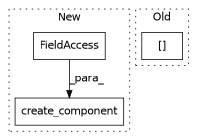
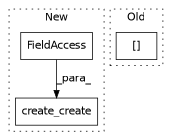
(69, 112) -> (57, 112)
